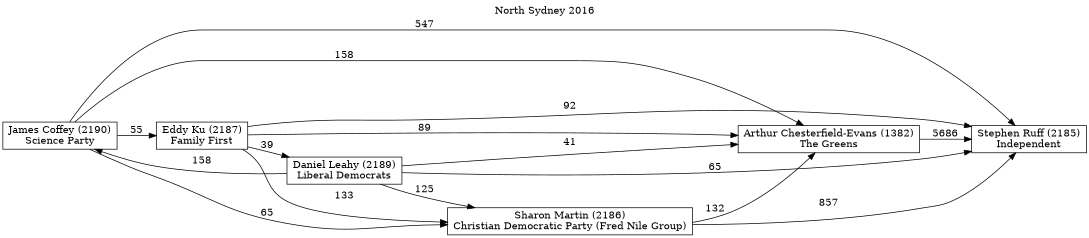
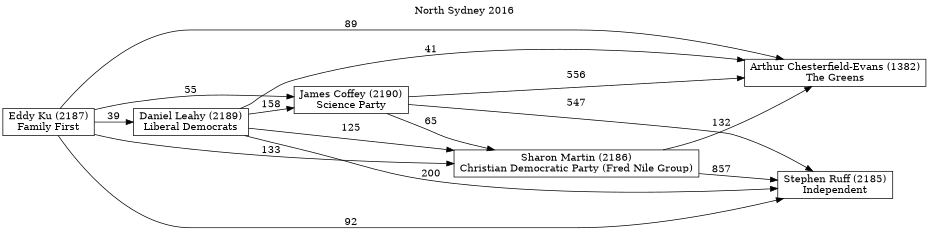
(344, 55) -> (576, 75)
(133, 136) -> (190, 96)
(942, 139) -> none
(715, 167) -> (431, 174)
